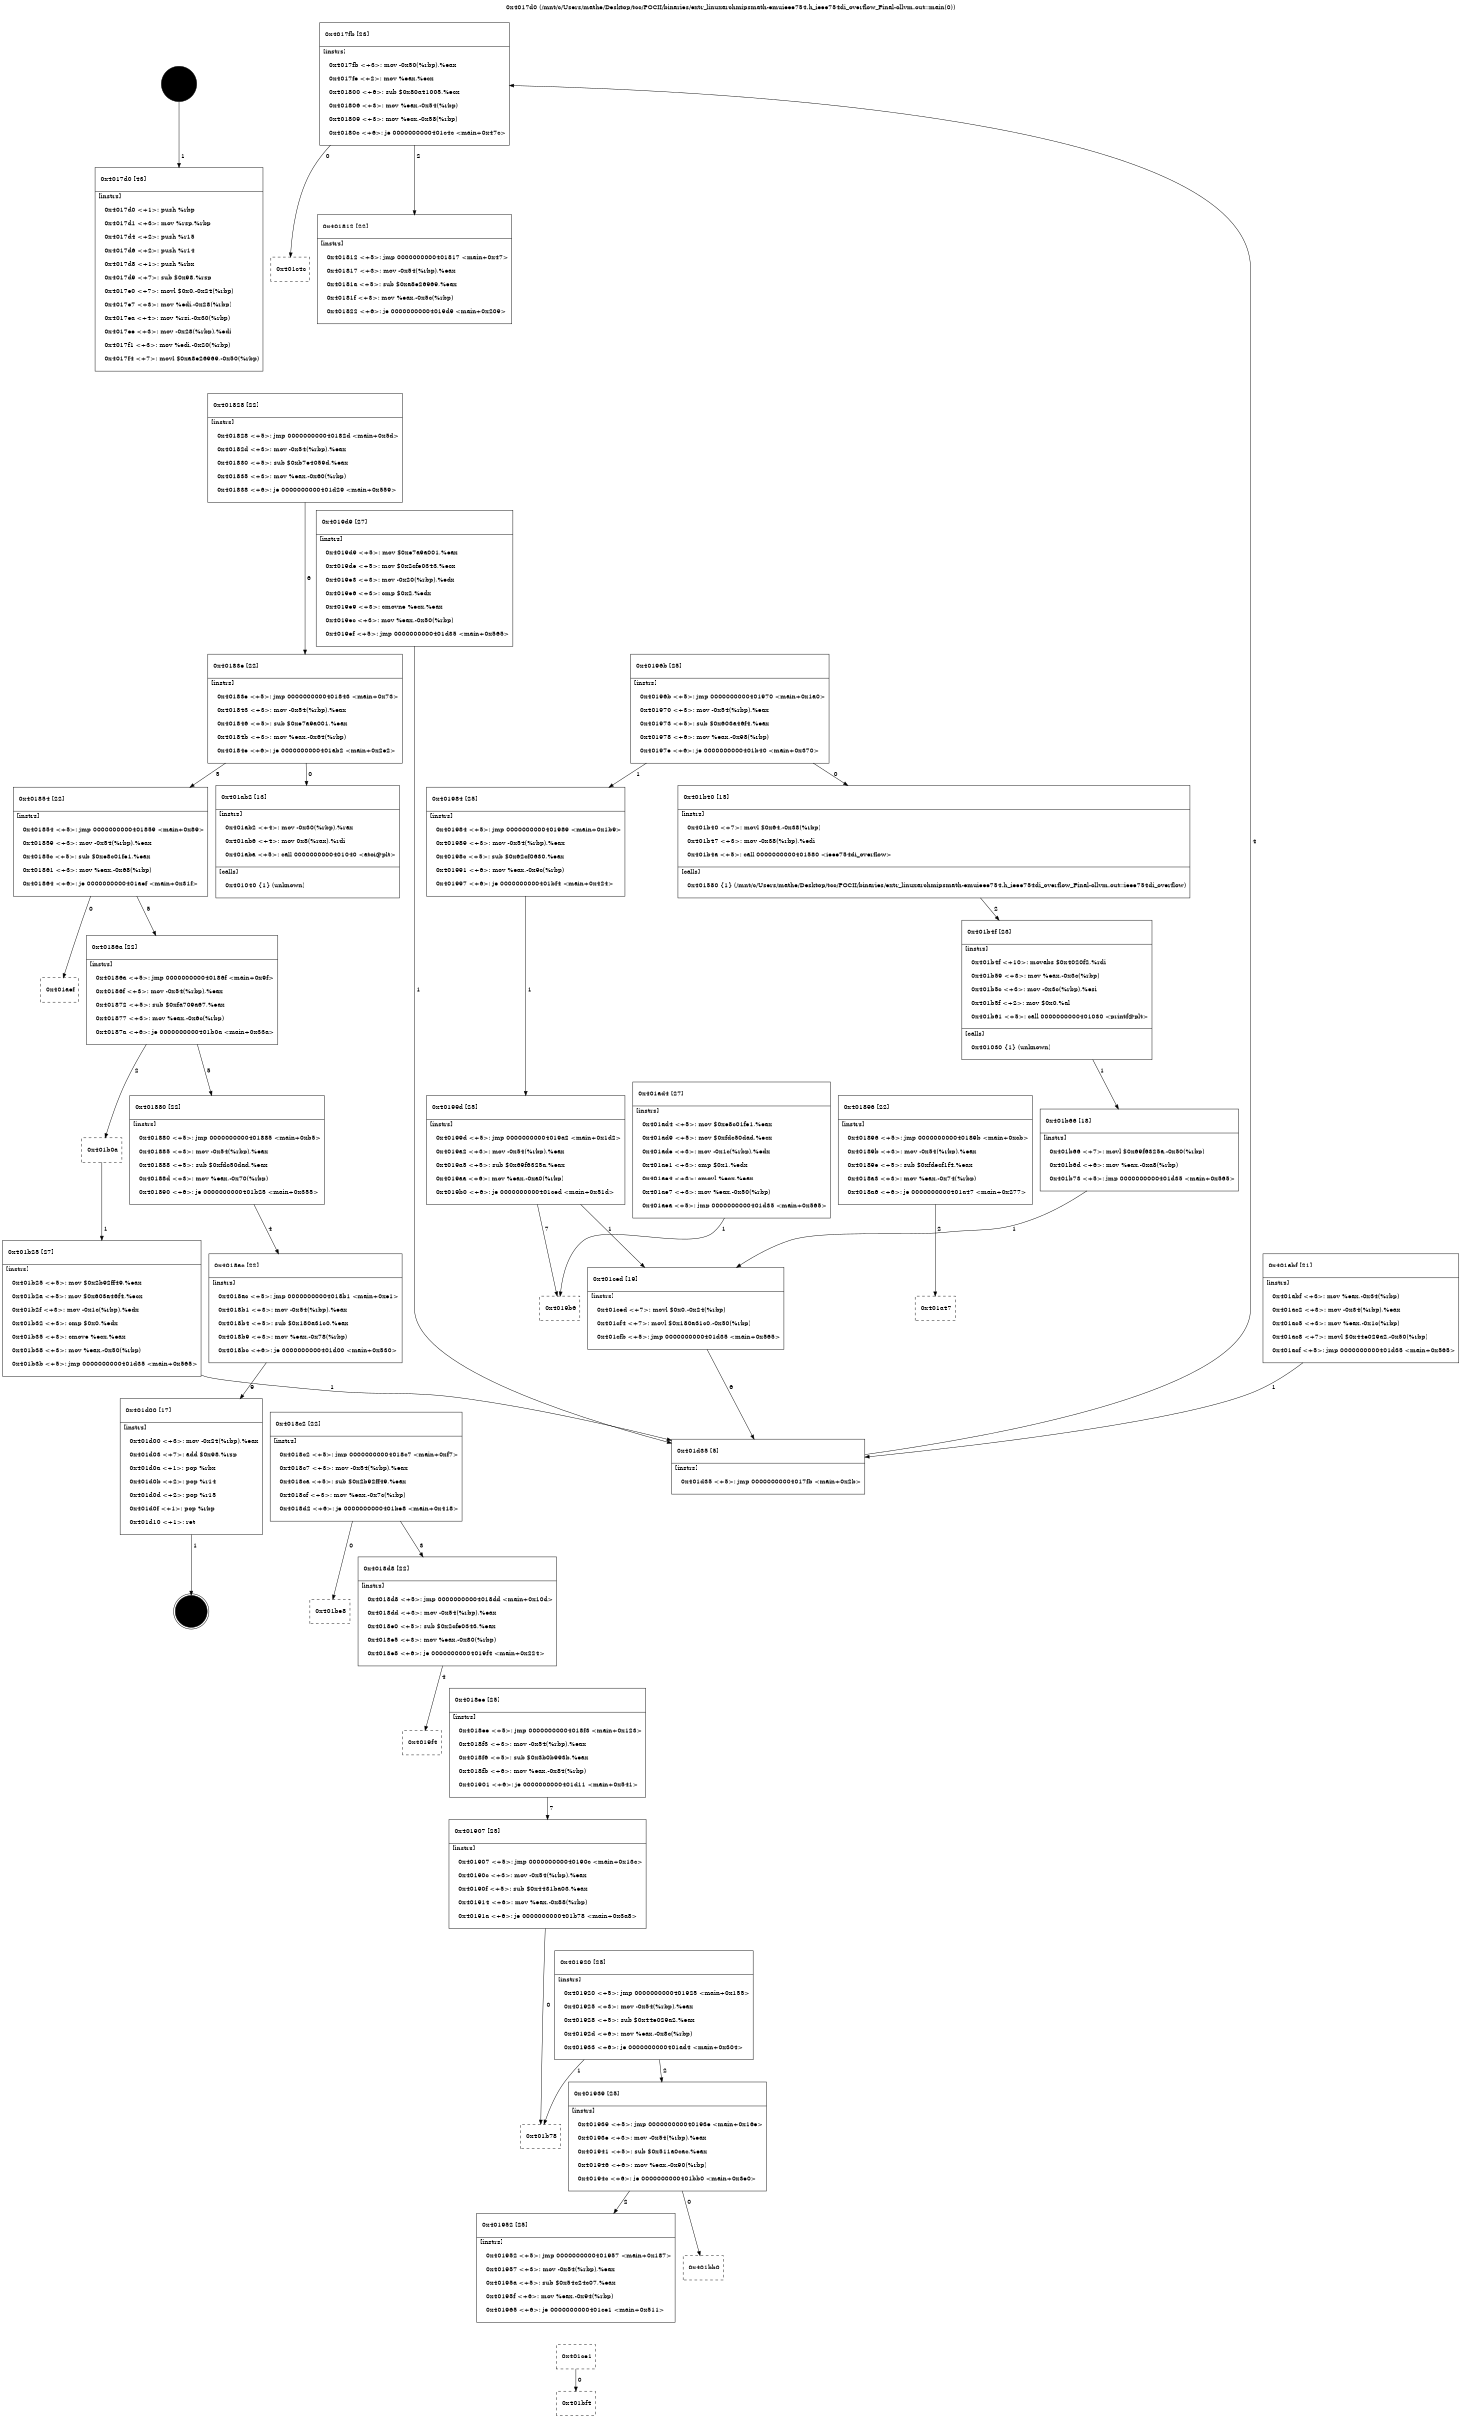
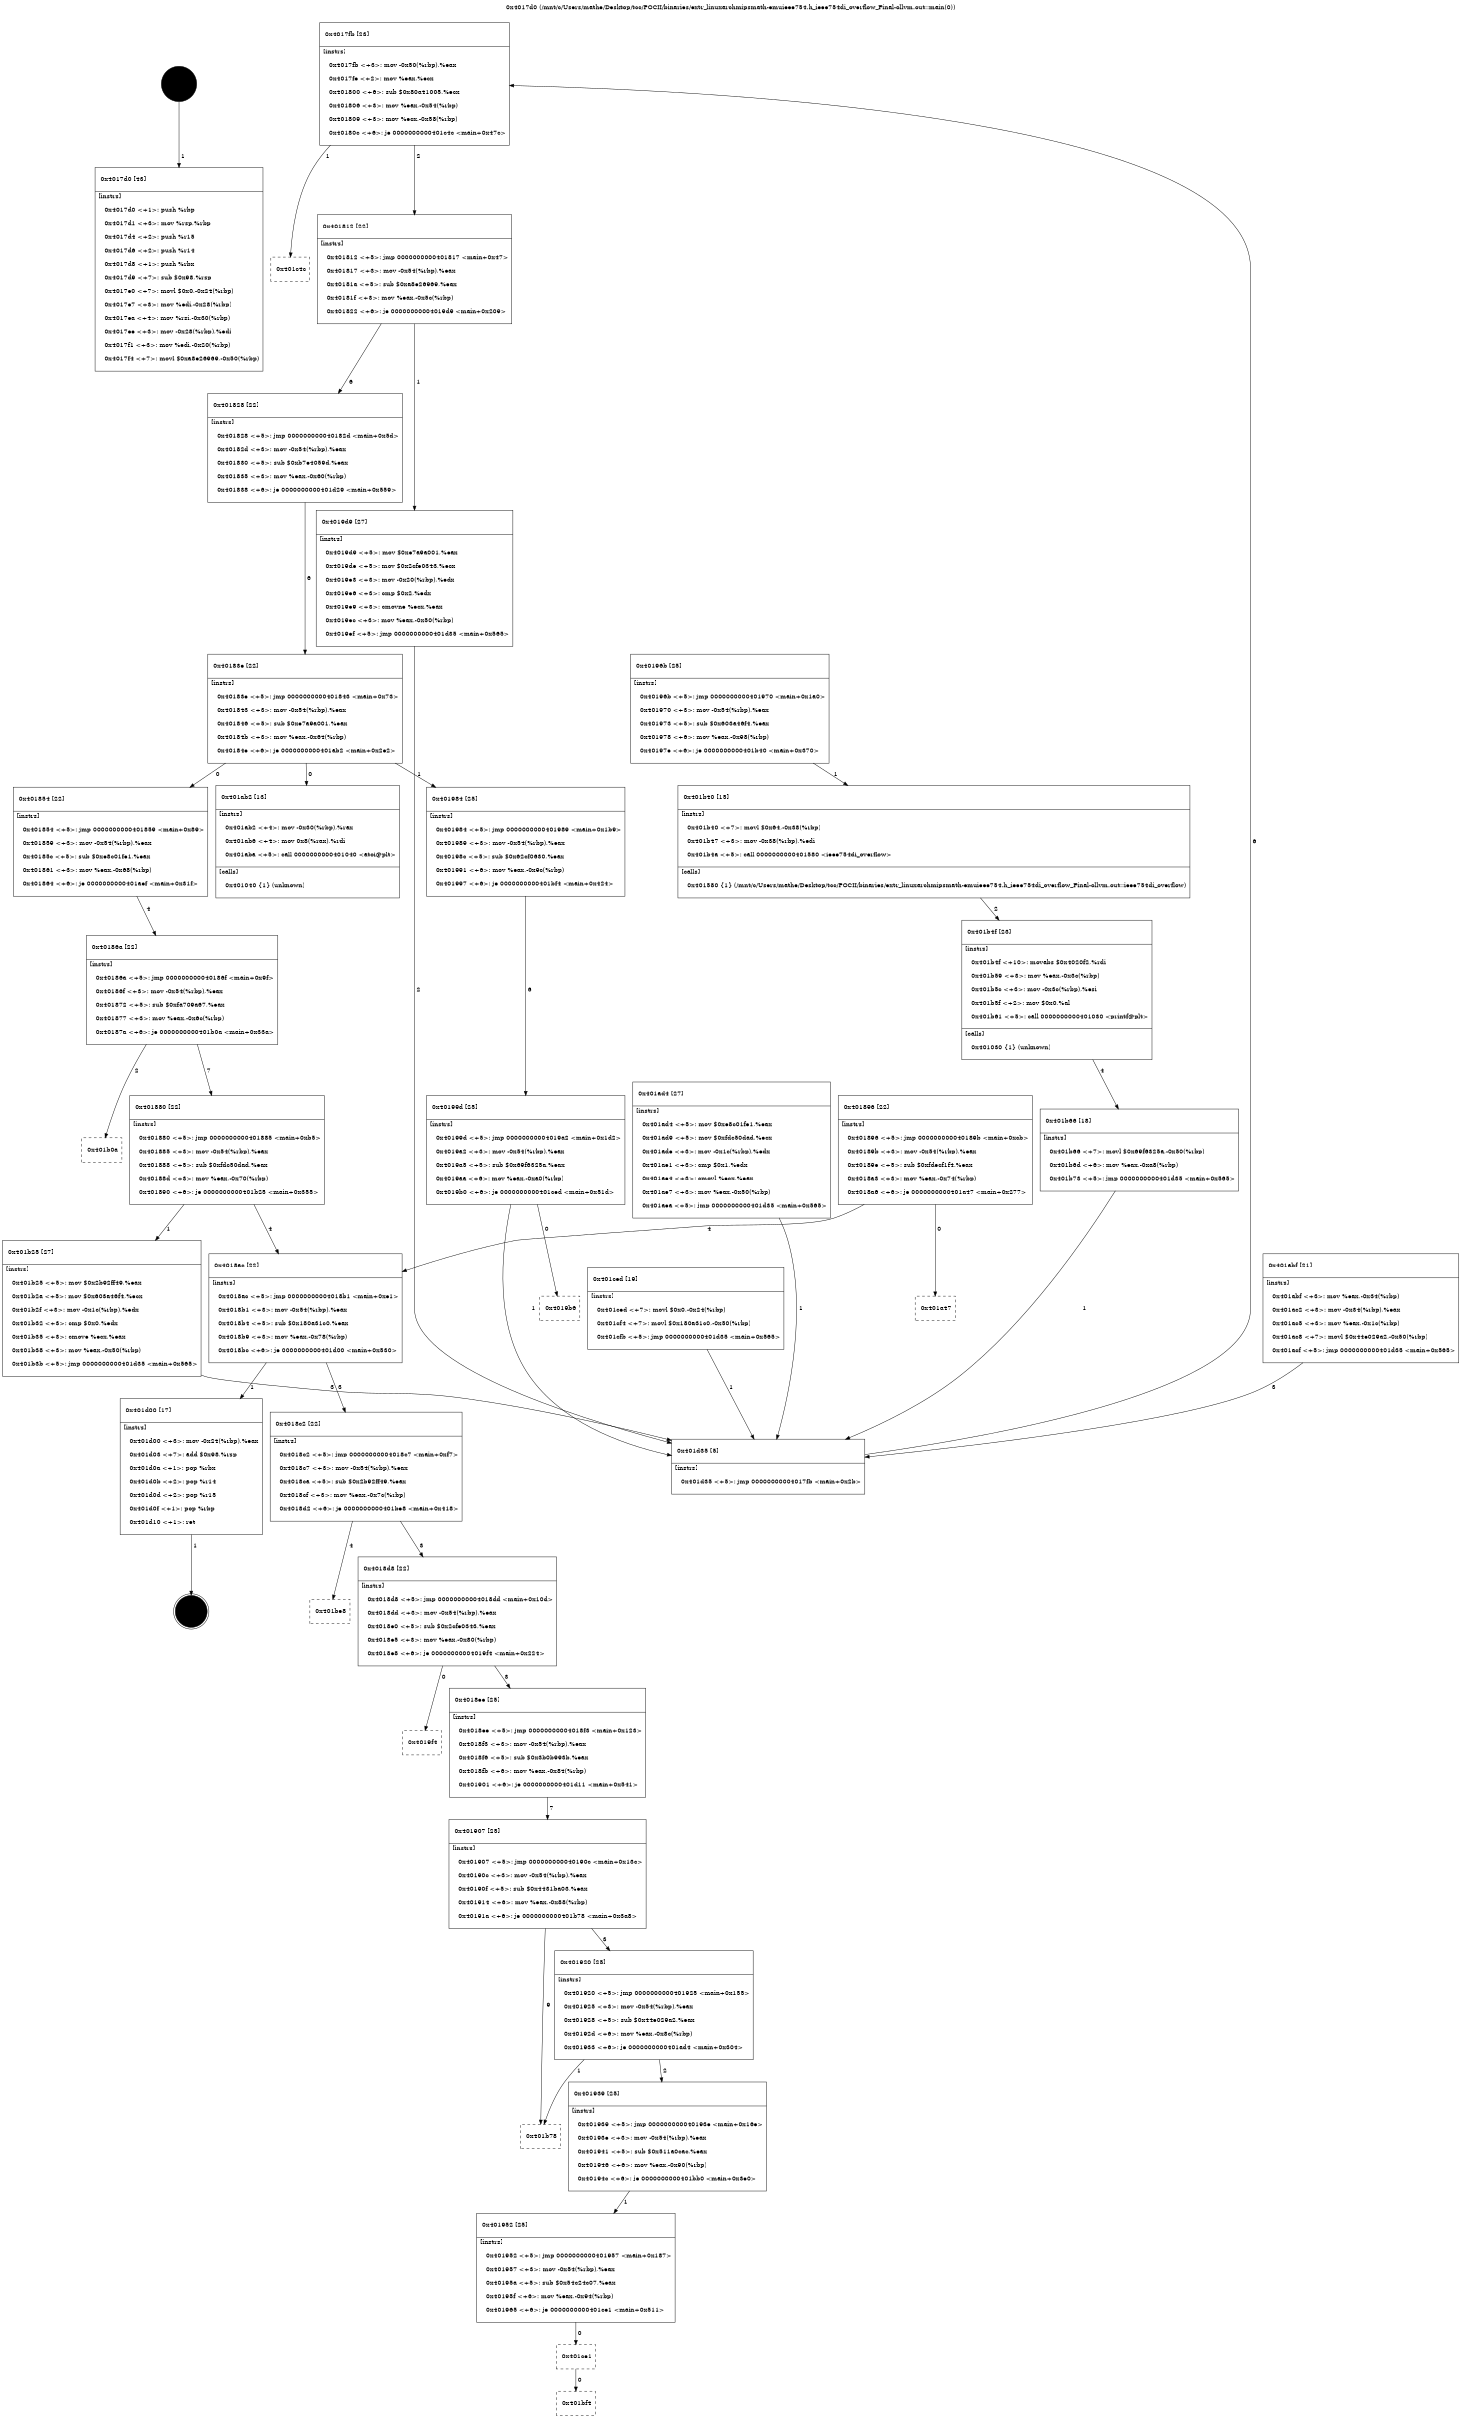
(327, 156) -> (327, 156)
none -> (361, 357)
none -> (415, 415)
(217, 774) -> (217, 774)
(630, 774) -> (412, 773)
(835, 774) -> (835, 774)
(1254, 842) -> (1254, 842)
(148, 909) -> (148, 909)
(60, 990) -> none
(418, 990) -> (418, 990)
(529, 990) -> (529, 990)
(208, 1071) -> (208, 1071)
(1101, 1071) -> (1101, 1071)
(102, 1199) -> (171, 1221)
(546, 1229) -> (546, 1229)
(938, 1229) -> (938, 1229)
(608, 1231) -> (526, 1370)
none -> (635, 1231)
(915, 1234) -> (1003, 1337)
(629, 1235) -> (796, 1326)
none -> (335, 1385)
(251, 1387) -> (251, 1387)
(331, 1387) -> (331, 1387)
(730, 1387) -> (730, 1387)
(1273, 1387) -> (1273, 1387)
(350, 1546) -> (350, 1546)
none -> (501, 1675)
(443, 1677) -> (443, 1677)
none -> (599, 1938)
(548, 2005) -> (548, 2005)
(625, 2202) -> (625, 2202)
(703, 2268) -> none
none -> (576, 2331)
